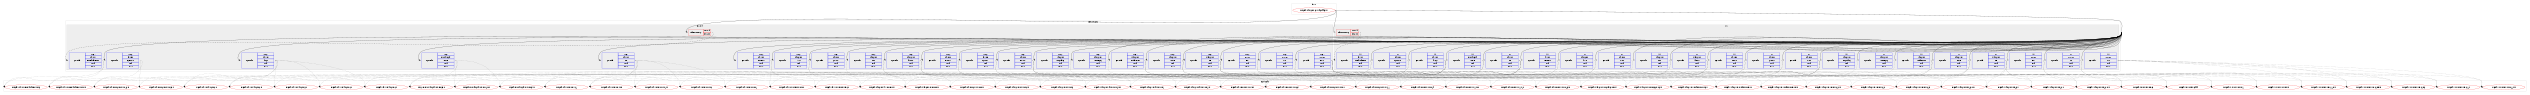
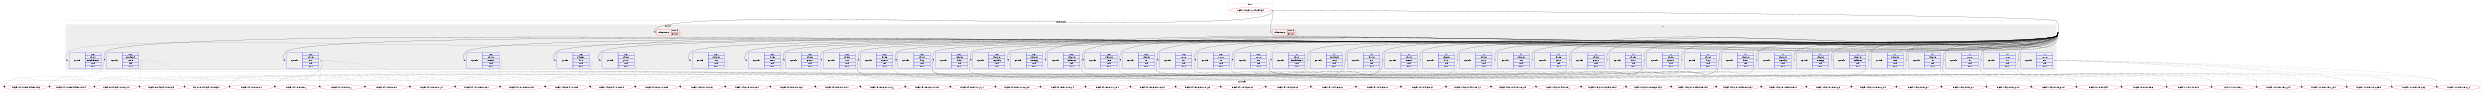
(927, 87) -> (567, 87)
(1873, 87) -> none
(2234, 87) -> (2234, 87)
